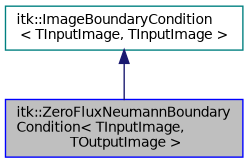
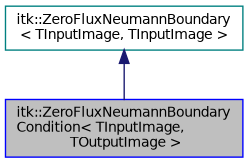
(124, 28) -> (124, 28)
